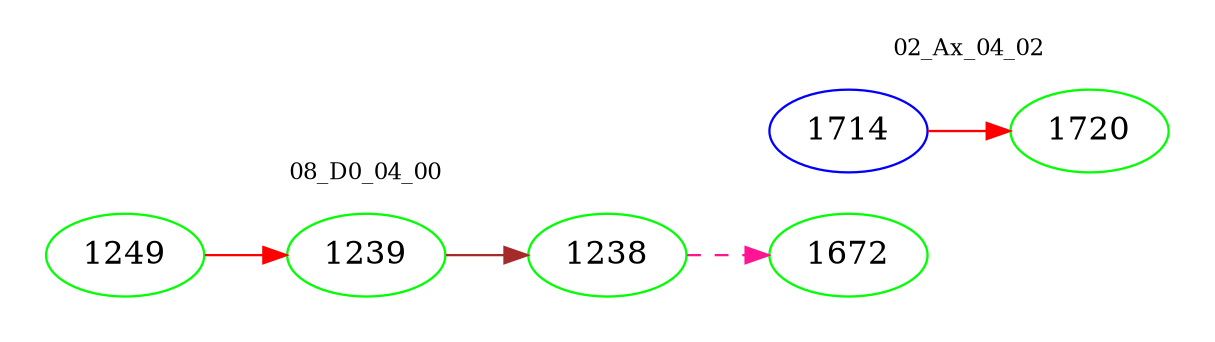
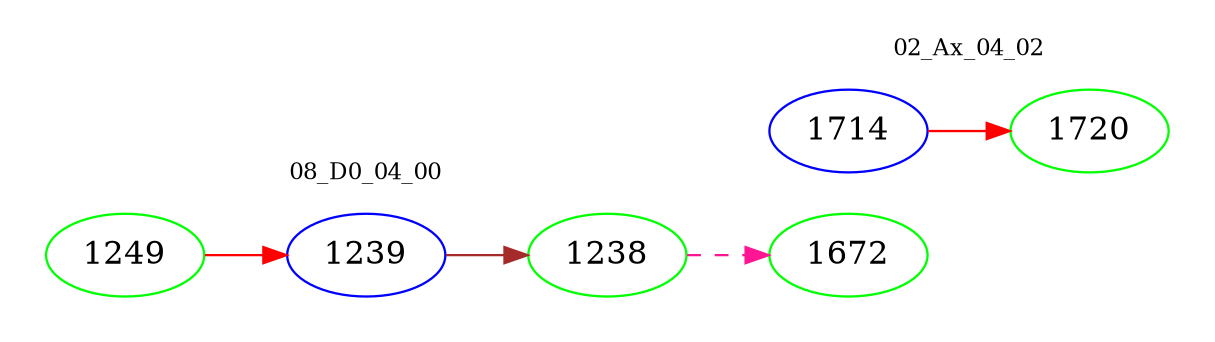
(366, 255) -> (366, 255)
